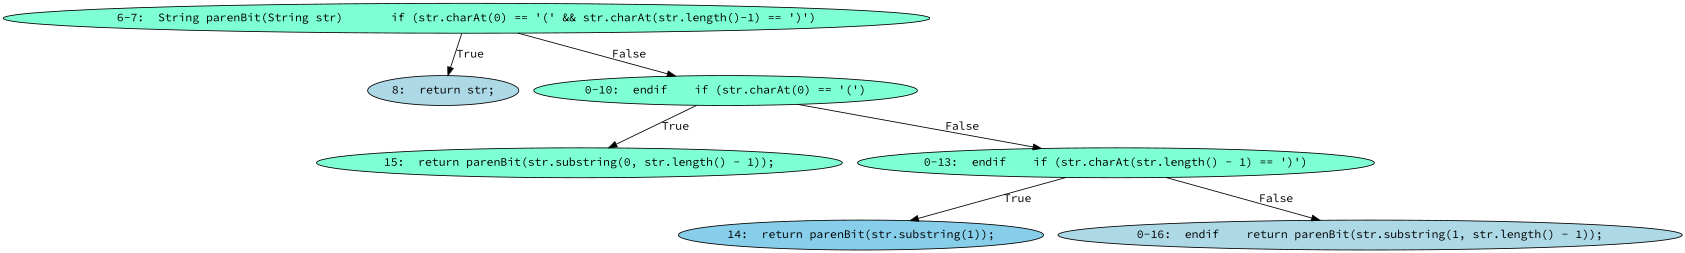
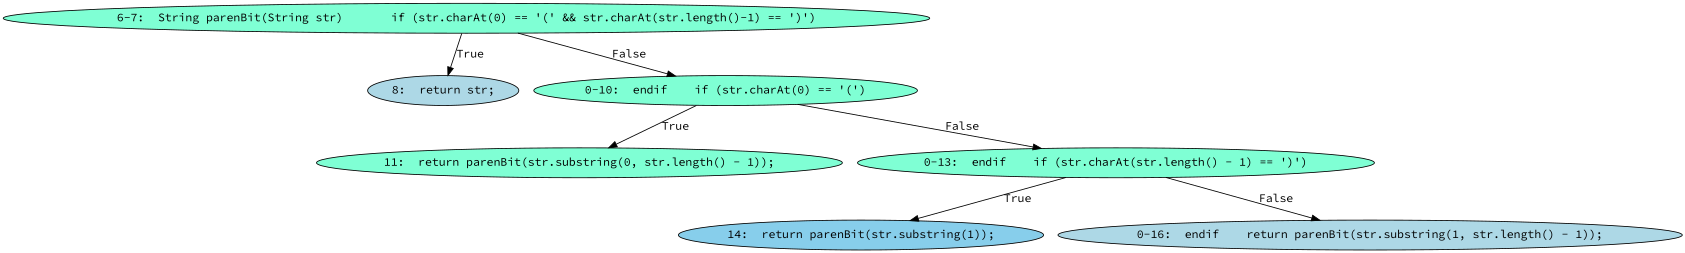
(579, 163) -> (579, 163)
